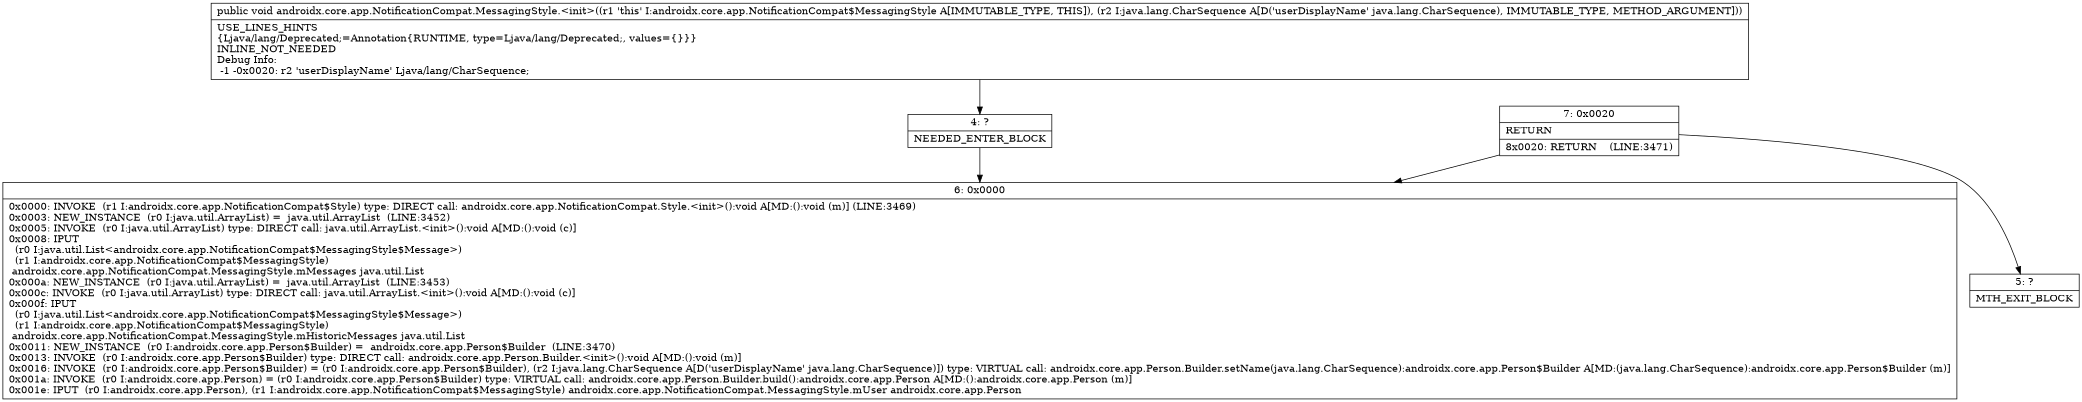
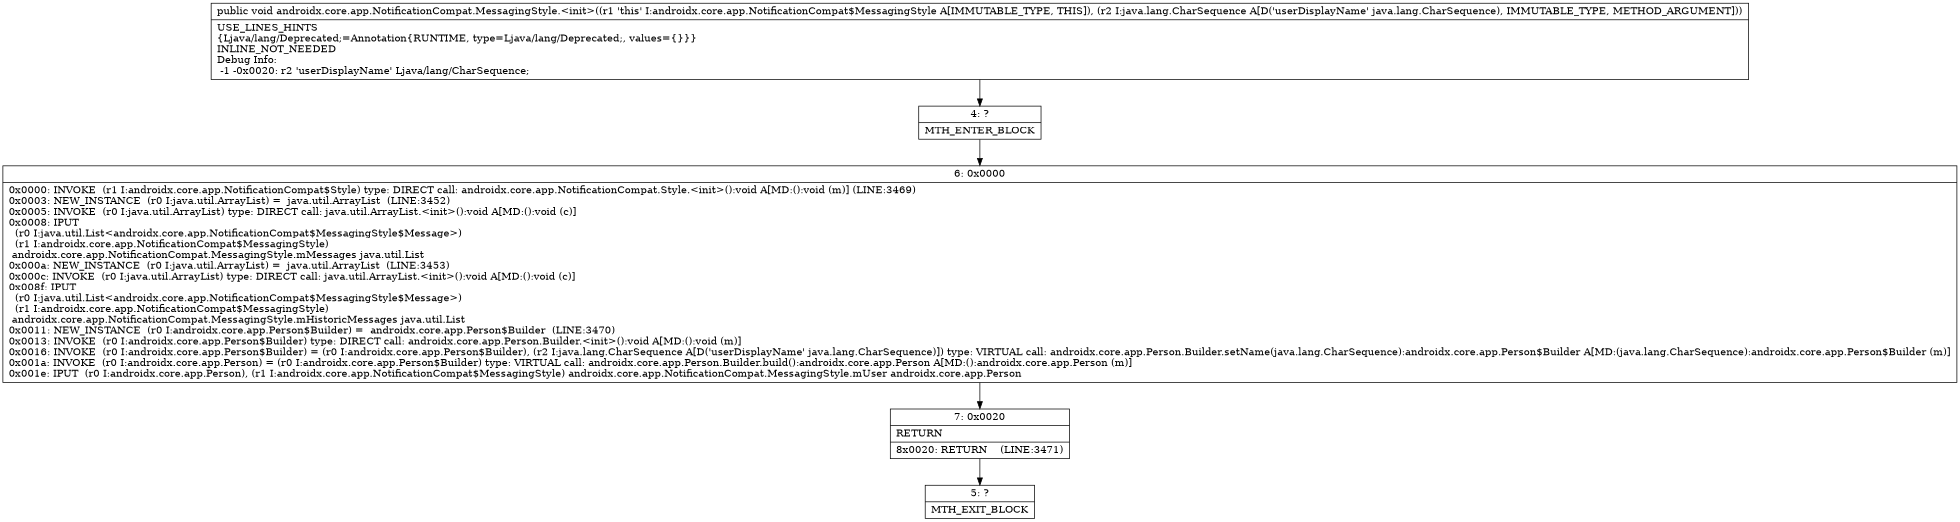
(980, 139) -> (980, 131)
(1450, 168) -> (980, 392)
(46, 304) -> (46, 287)
